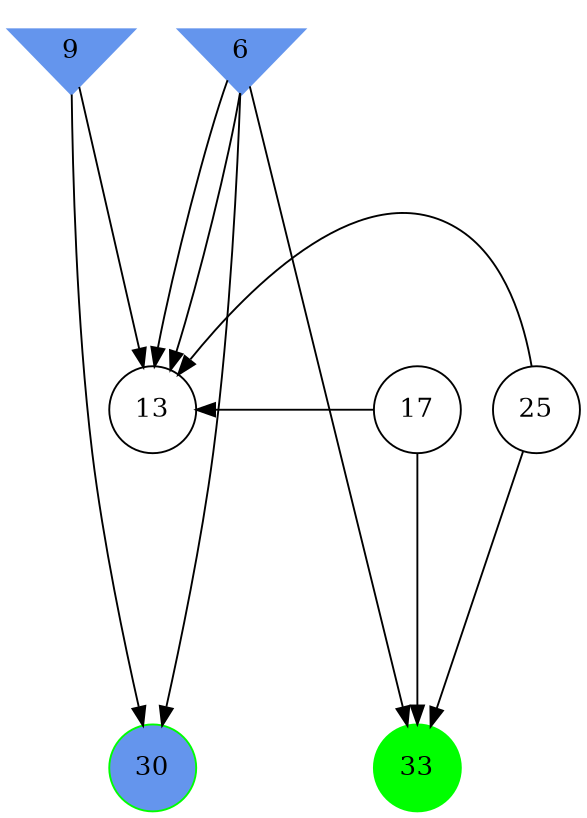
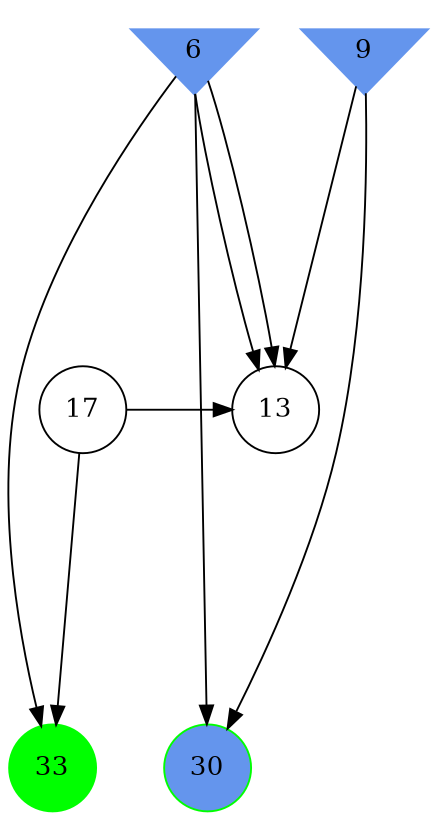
(536, 410) -> none
